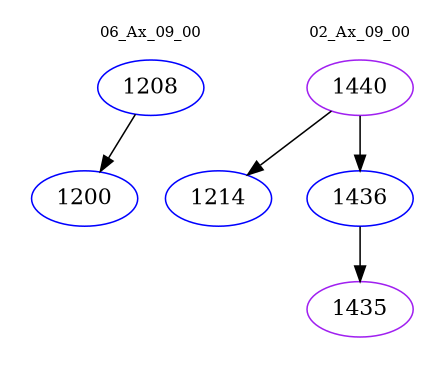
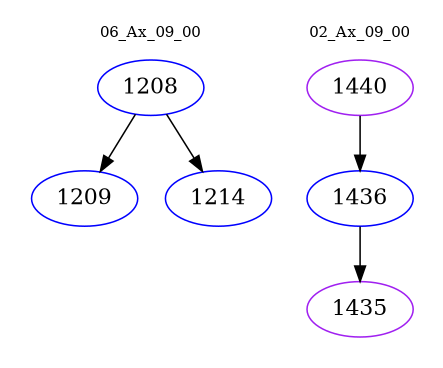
(305, 131) -> (180, 136)
(85, 199) -> (85, 199)
